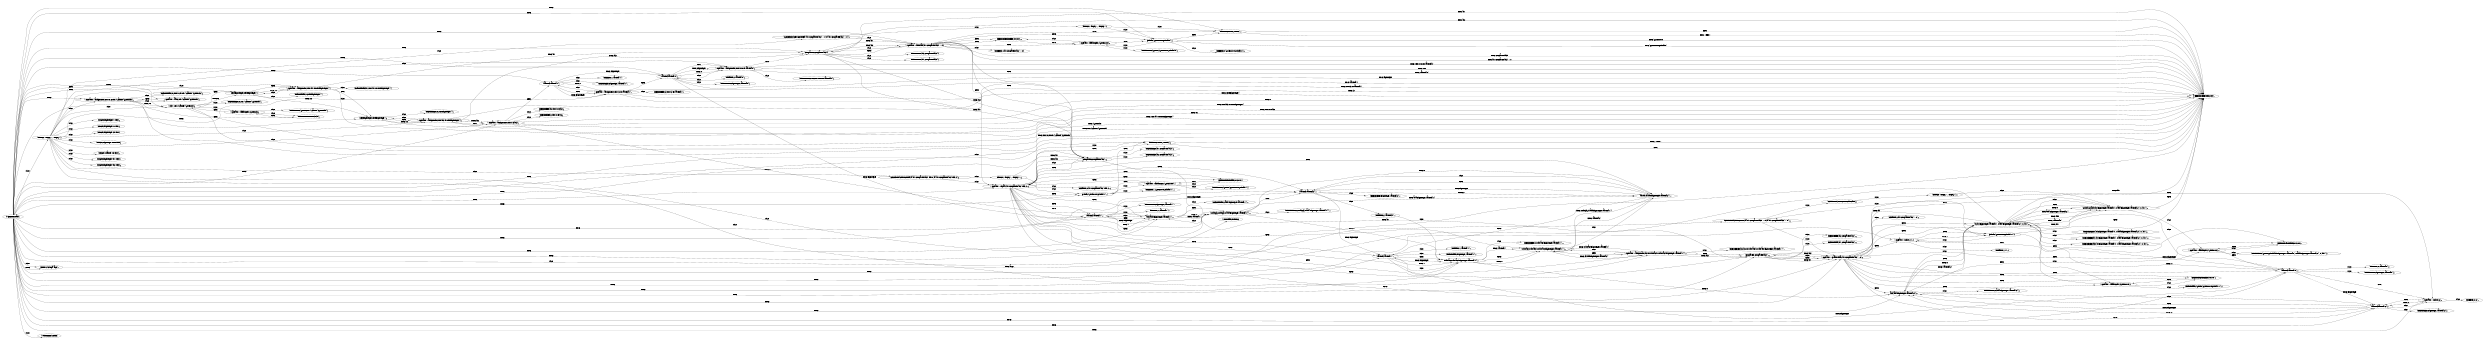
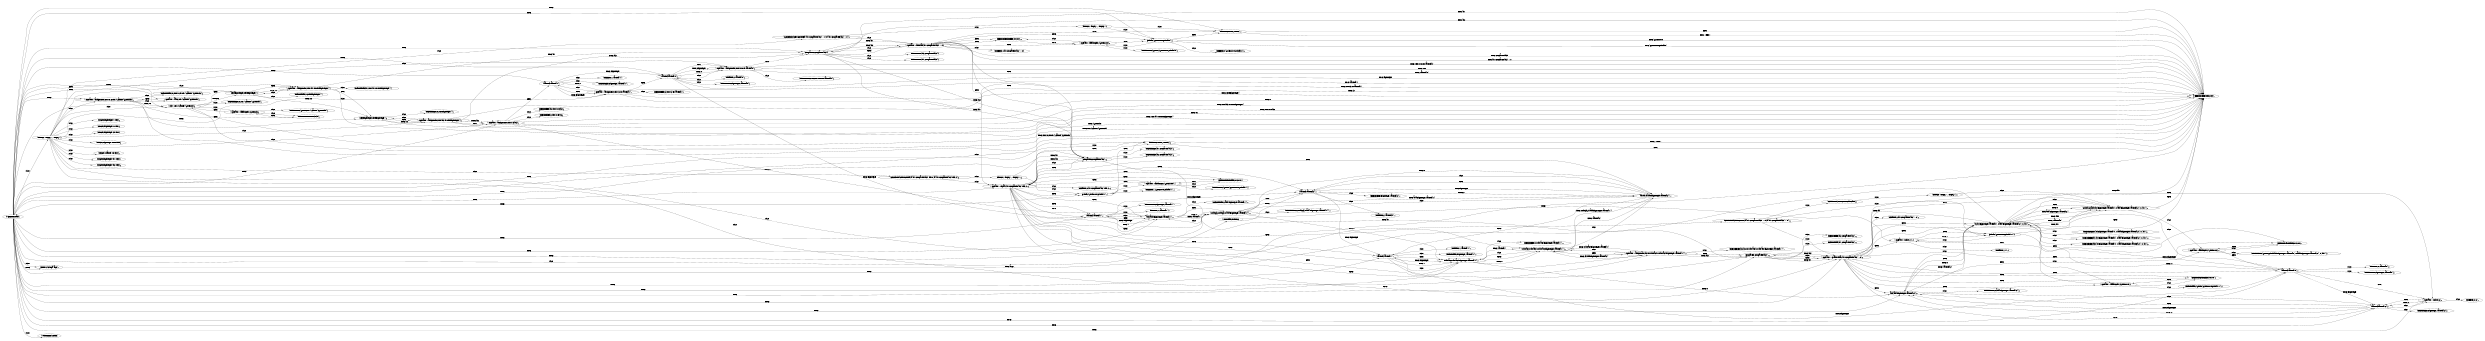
(384, 32) -> none
none -> (1437, 202)
(659, 229) -> (1266, 208)
(1428, 231) -> (1506, 254)
(936, 280) -> (1572, 207)
